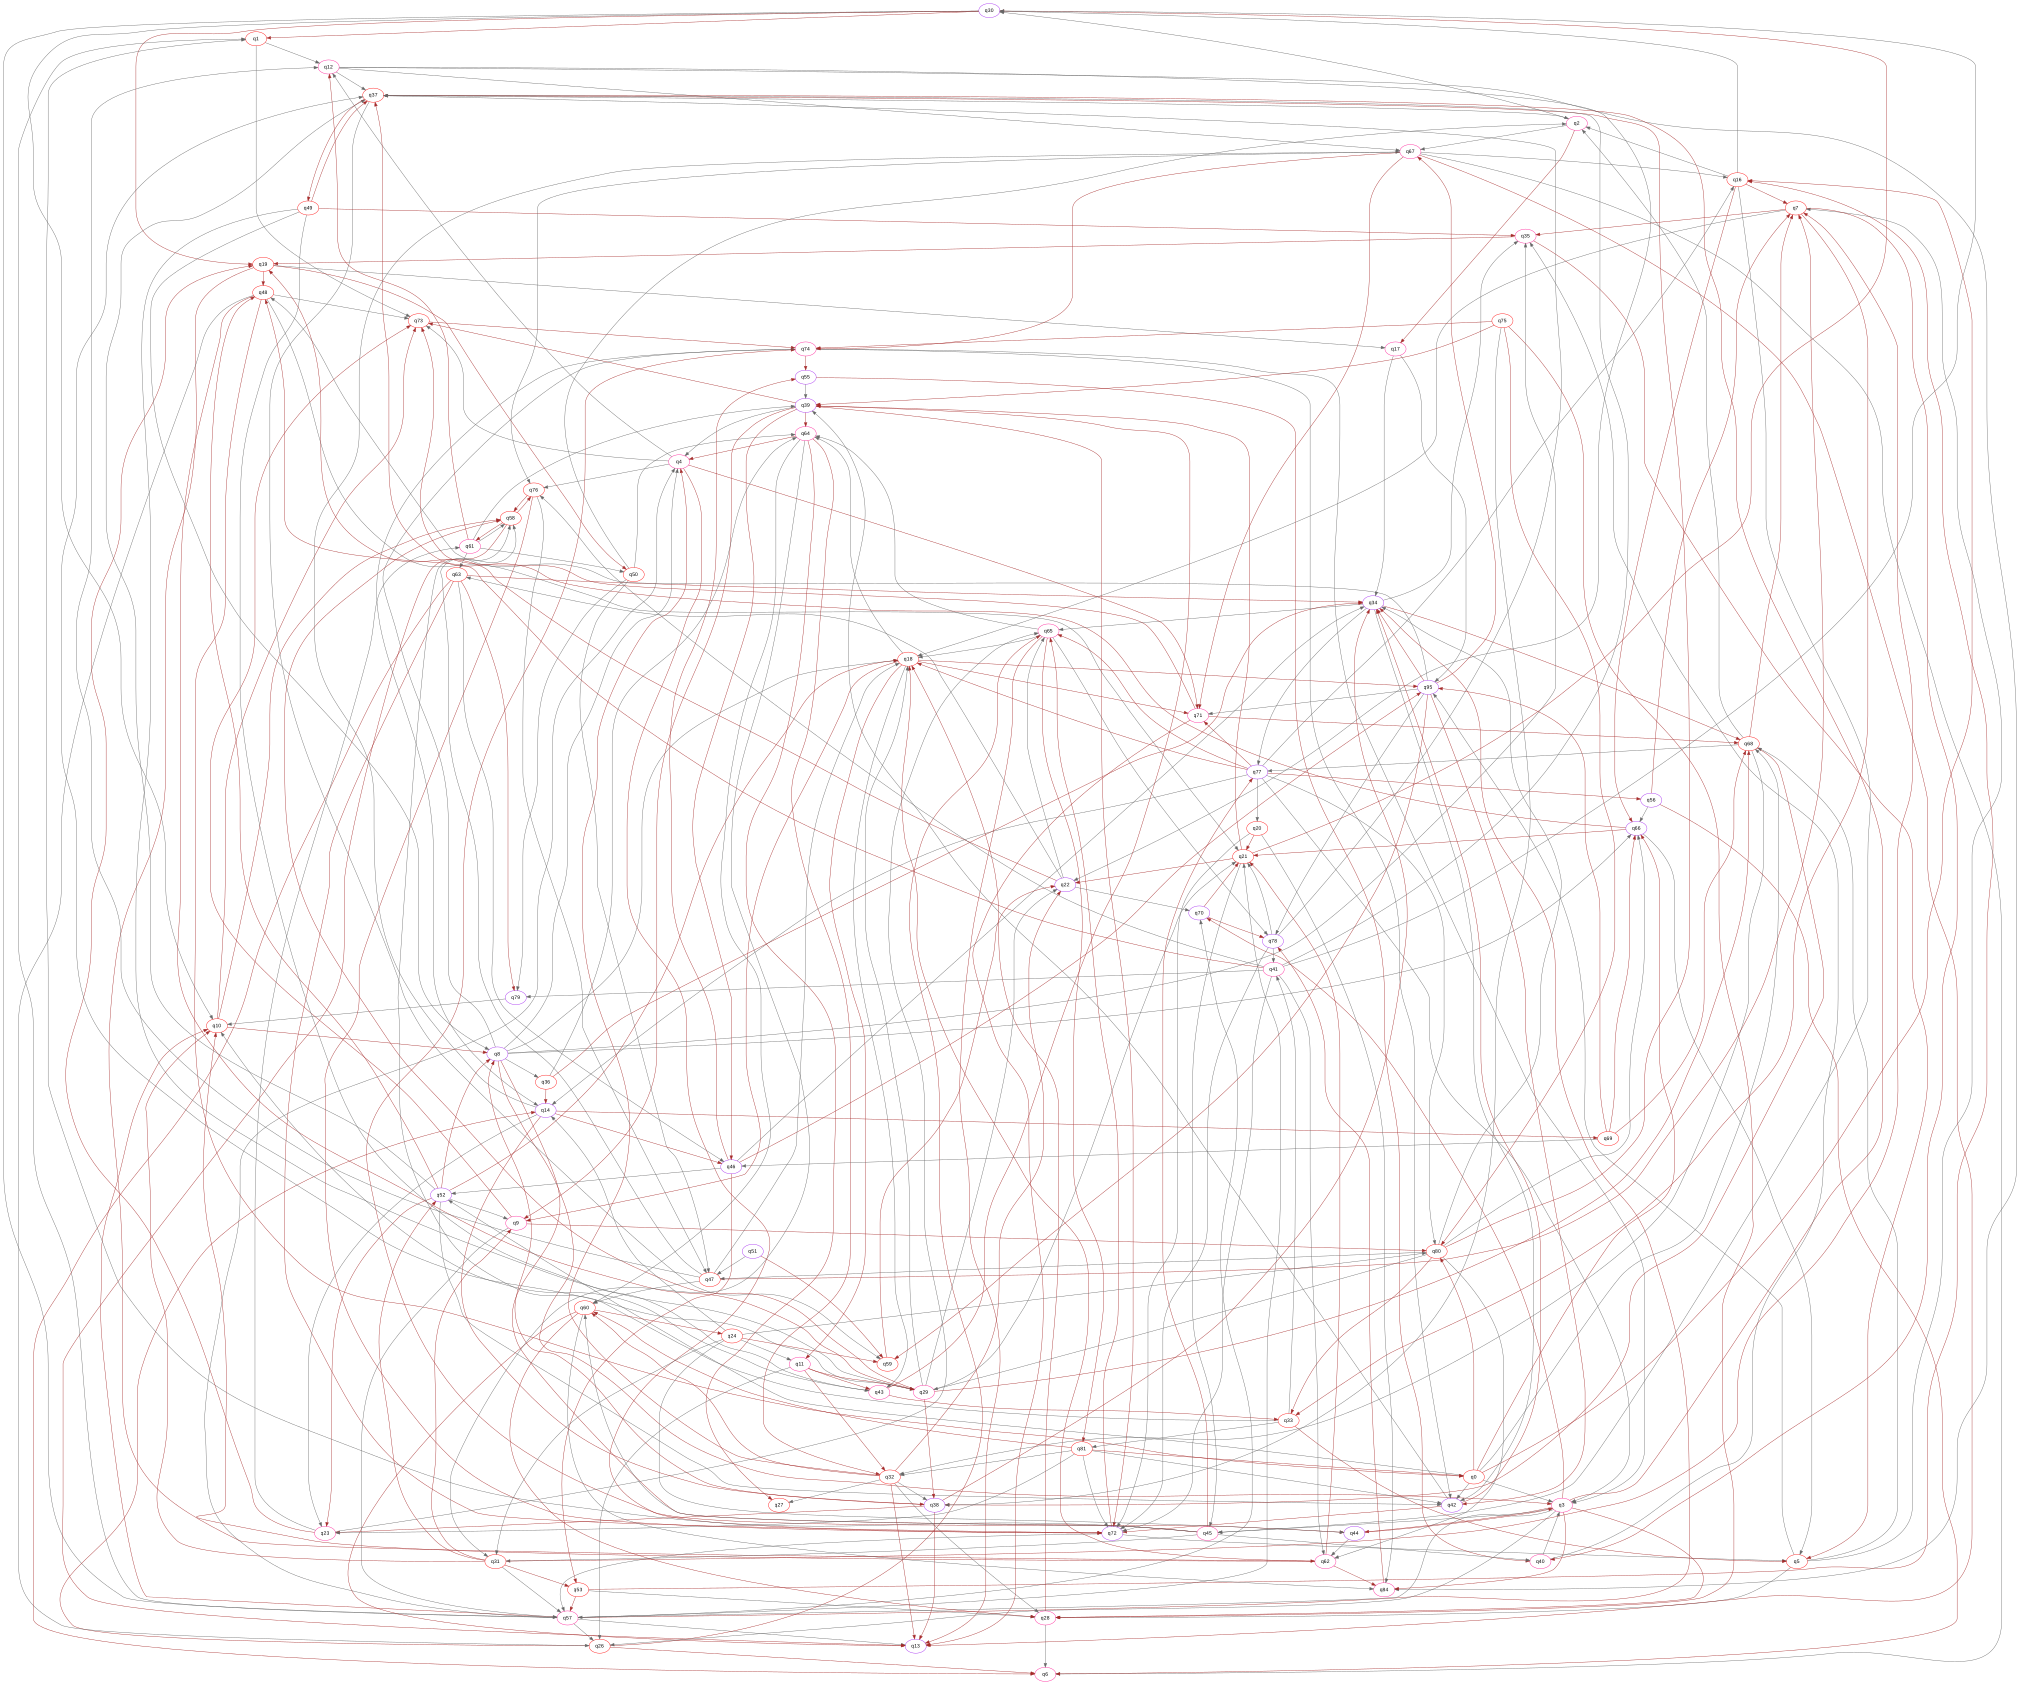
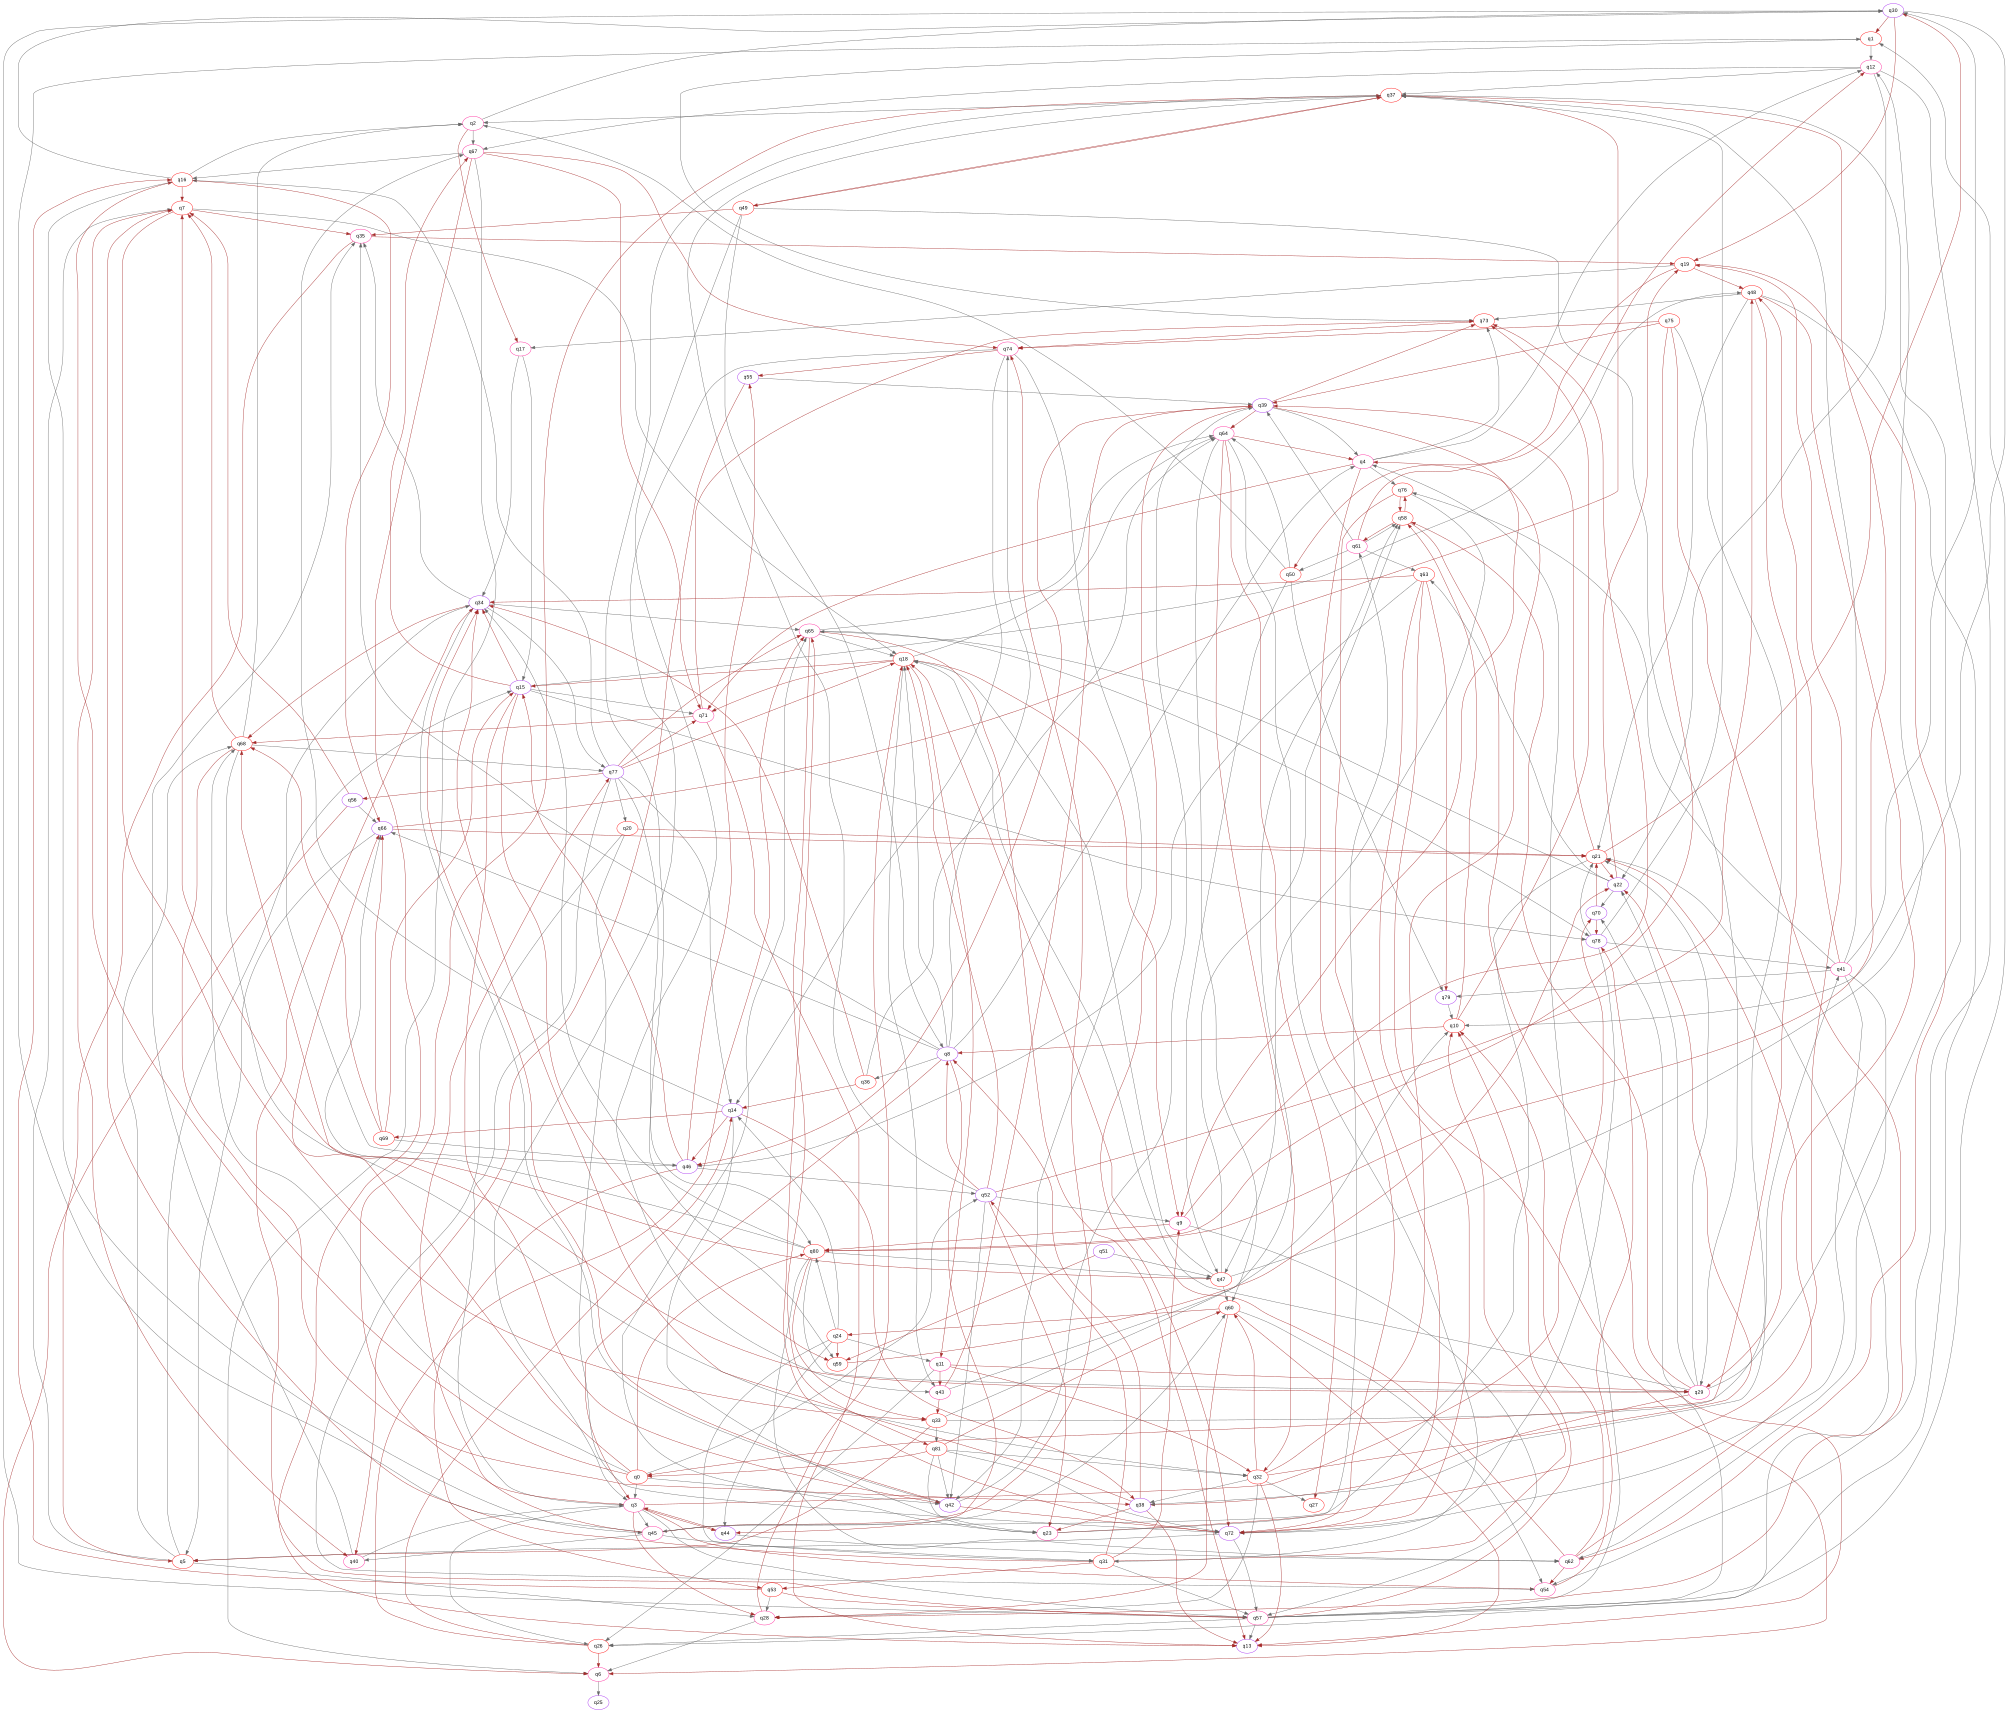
(827, 168) -> none
(1428, 687) -> (521, 687)
(1384, 1590) -> (1545, 1590)
none -> (598, 1703)
